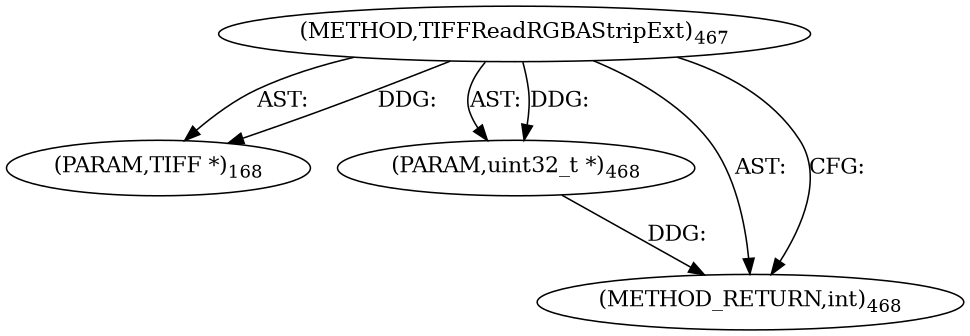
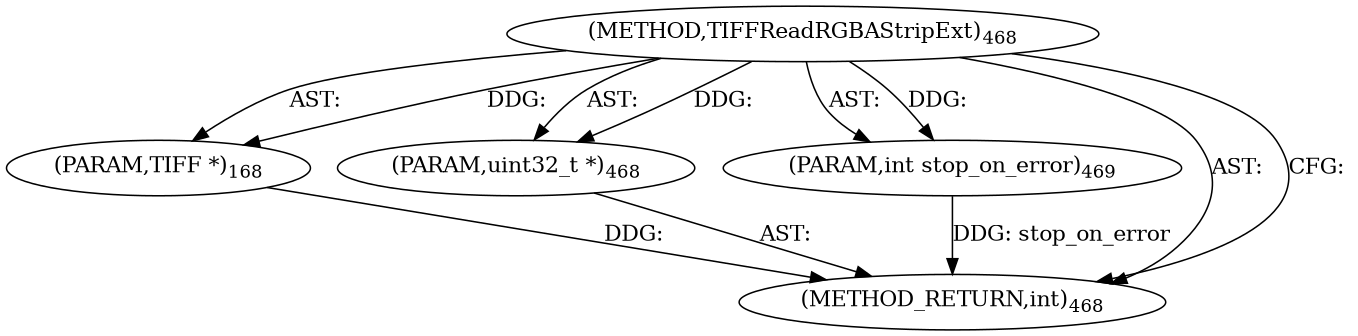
(712, 32) -> (1000, 32)
none -> (952, 168)
none -> (539, 232)
(680, 235) -> (789, 235)
